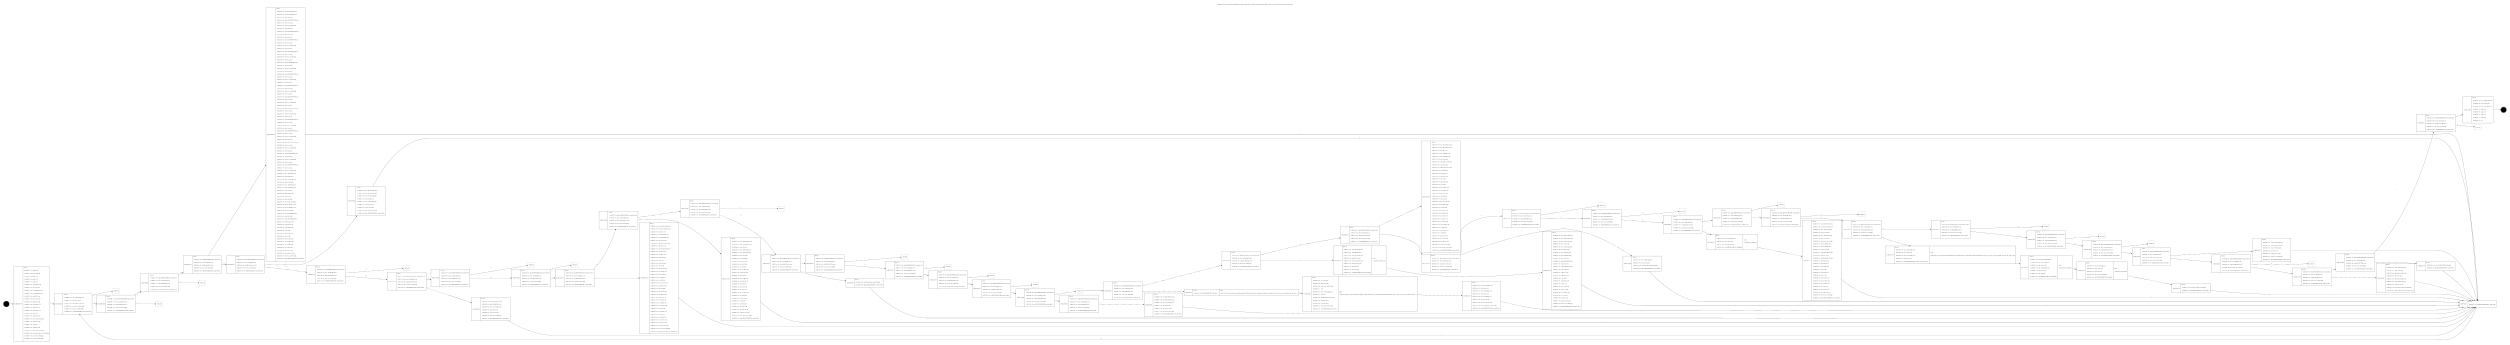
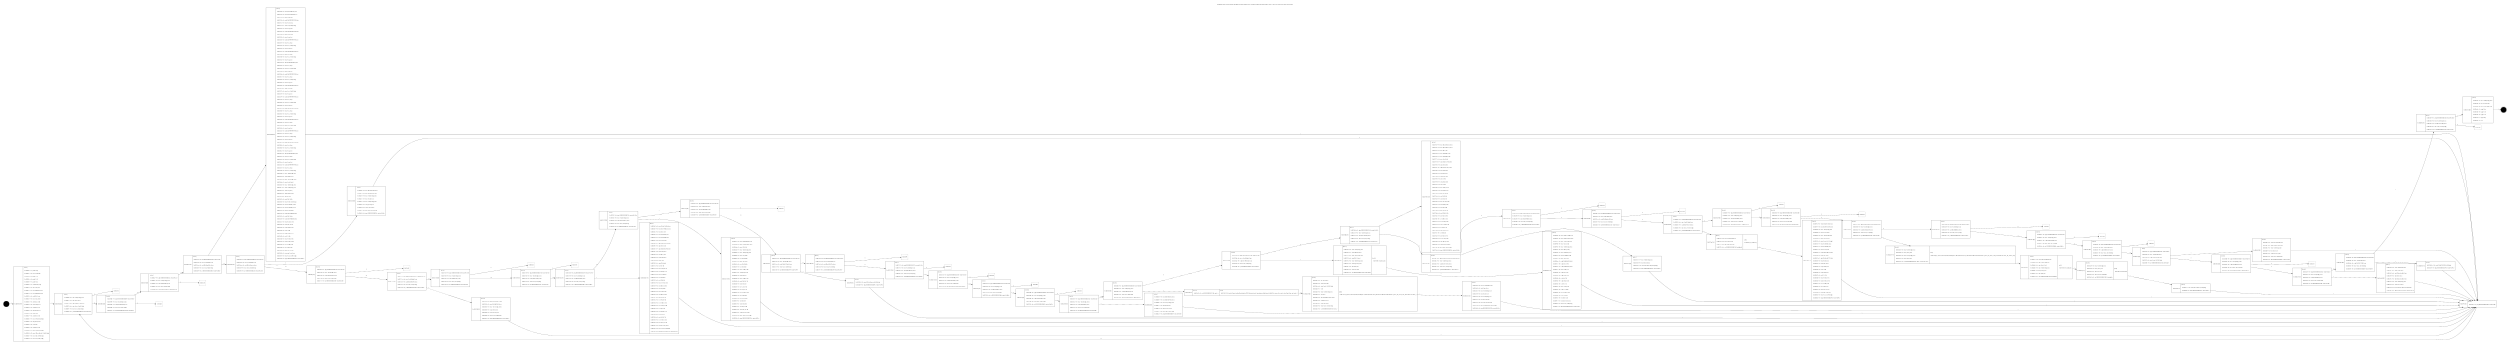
(1092, 291) -> (1101, 298)
